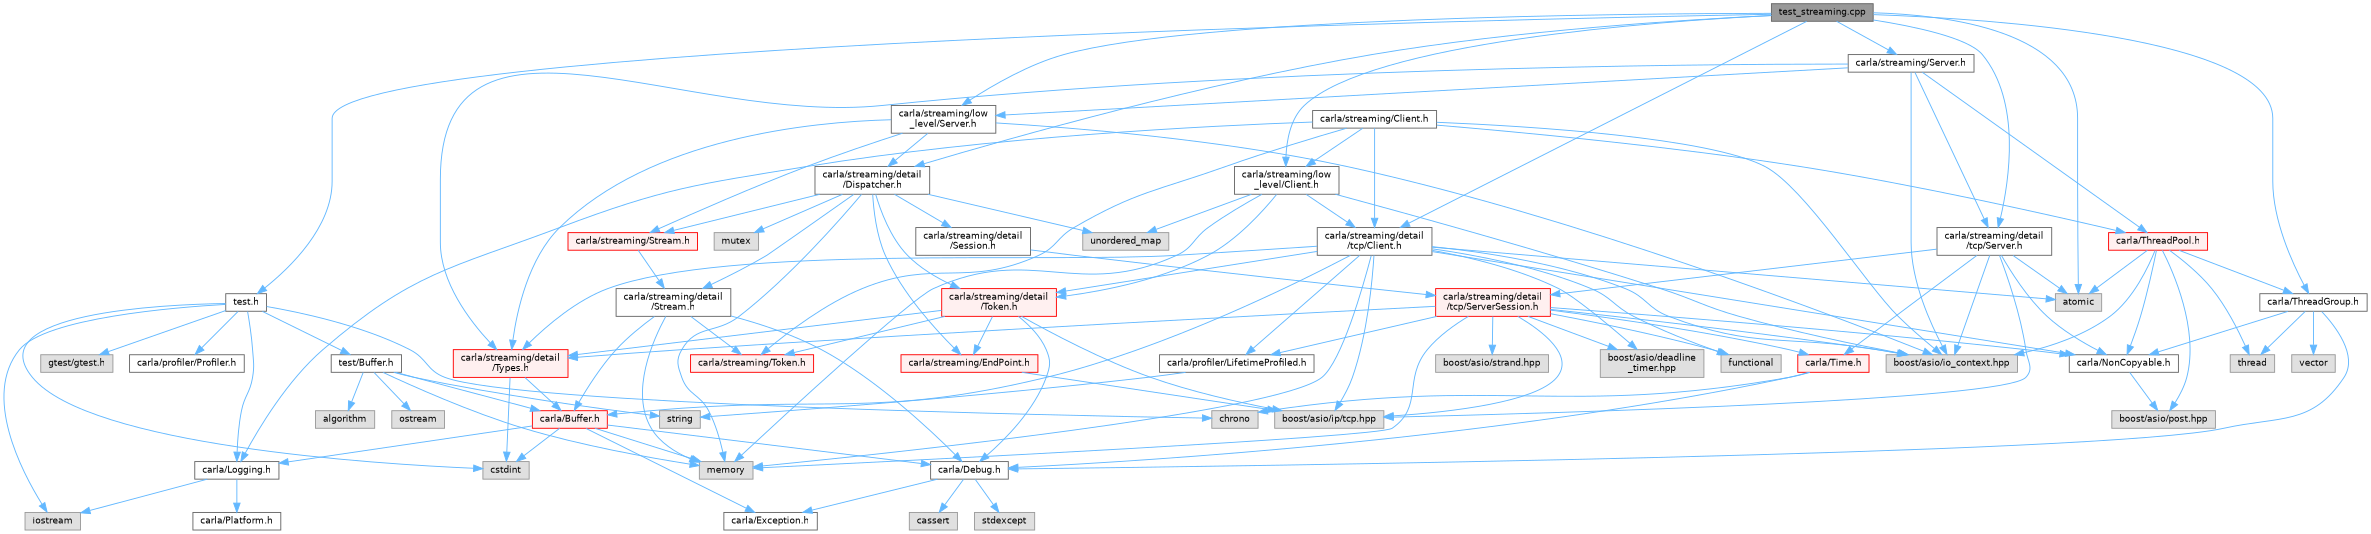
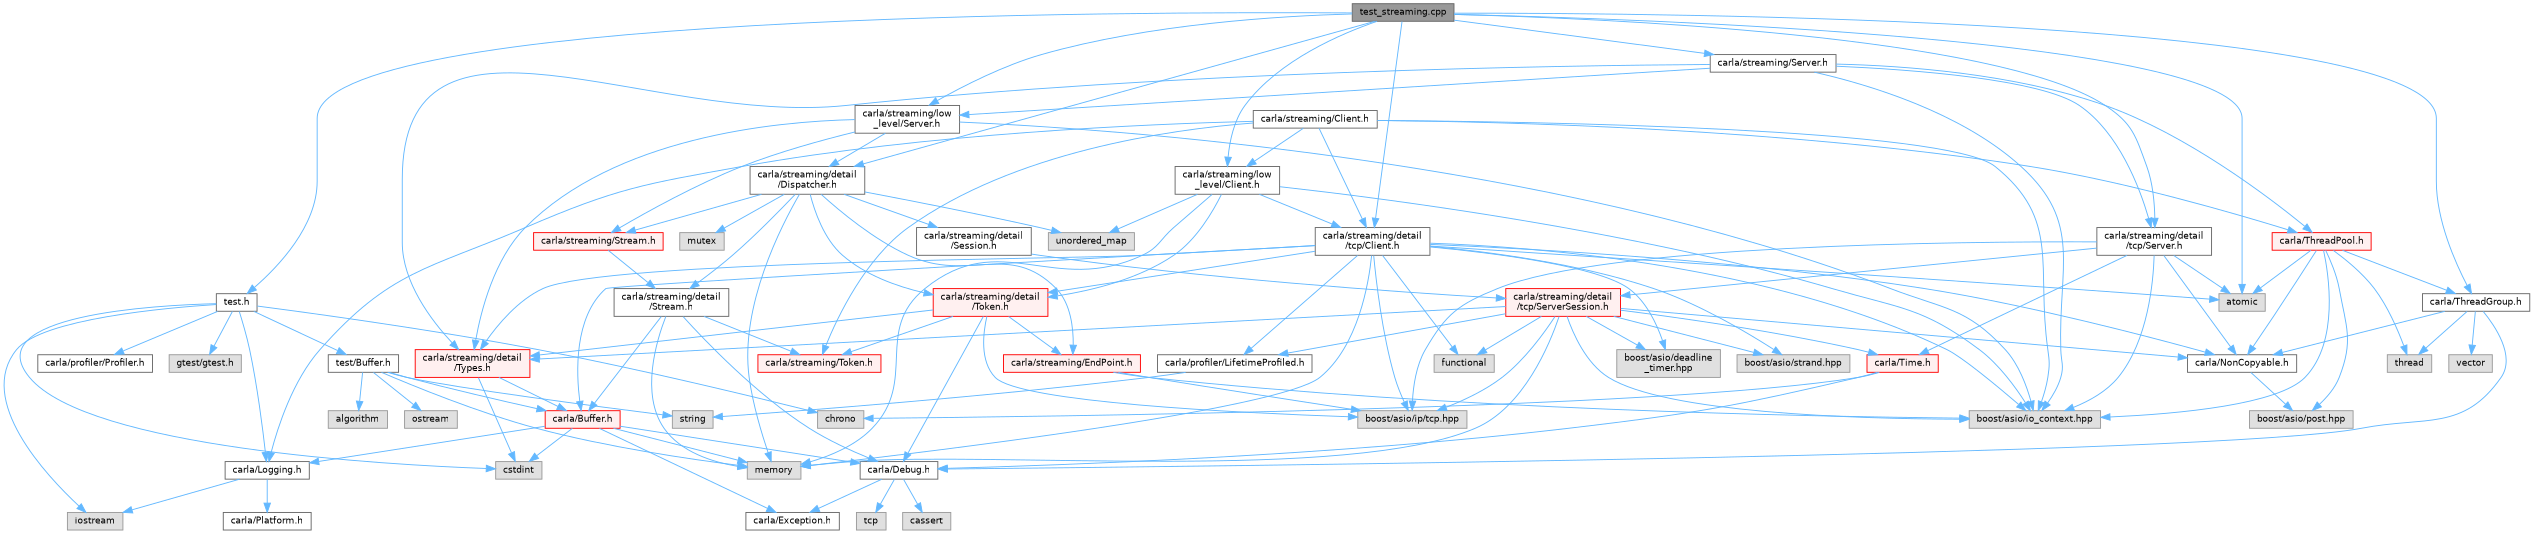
none -> (1627, 280)
none -> (1578, 408)
(1005, 521) -> (871, 521)
